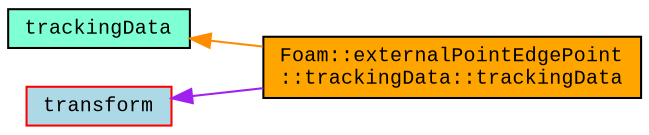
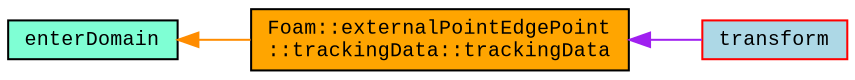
(99, 29) -> (93, 40)
(228, 92) -> (676, 40)
